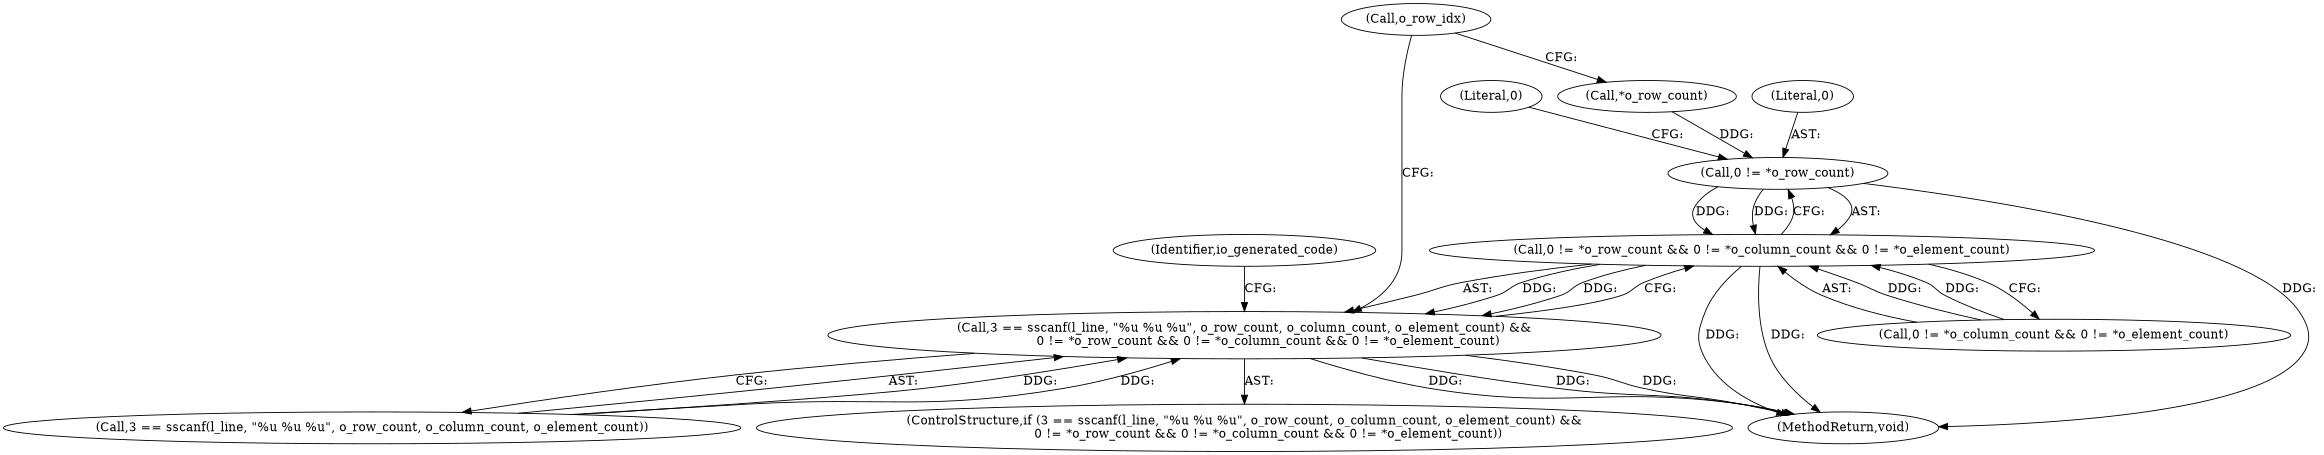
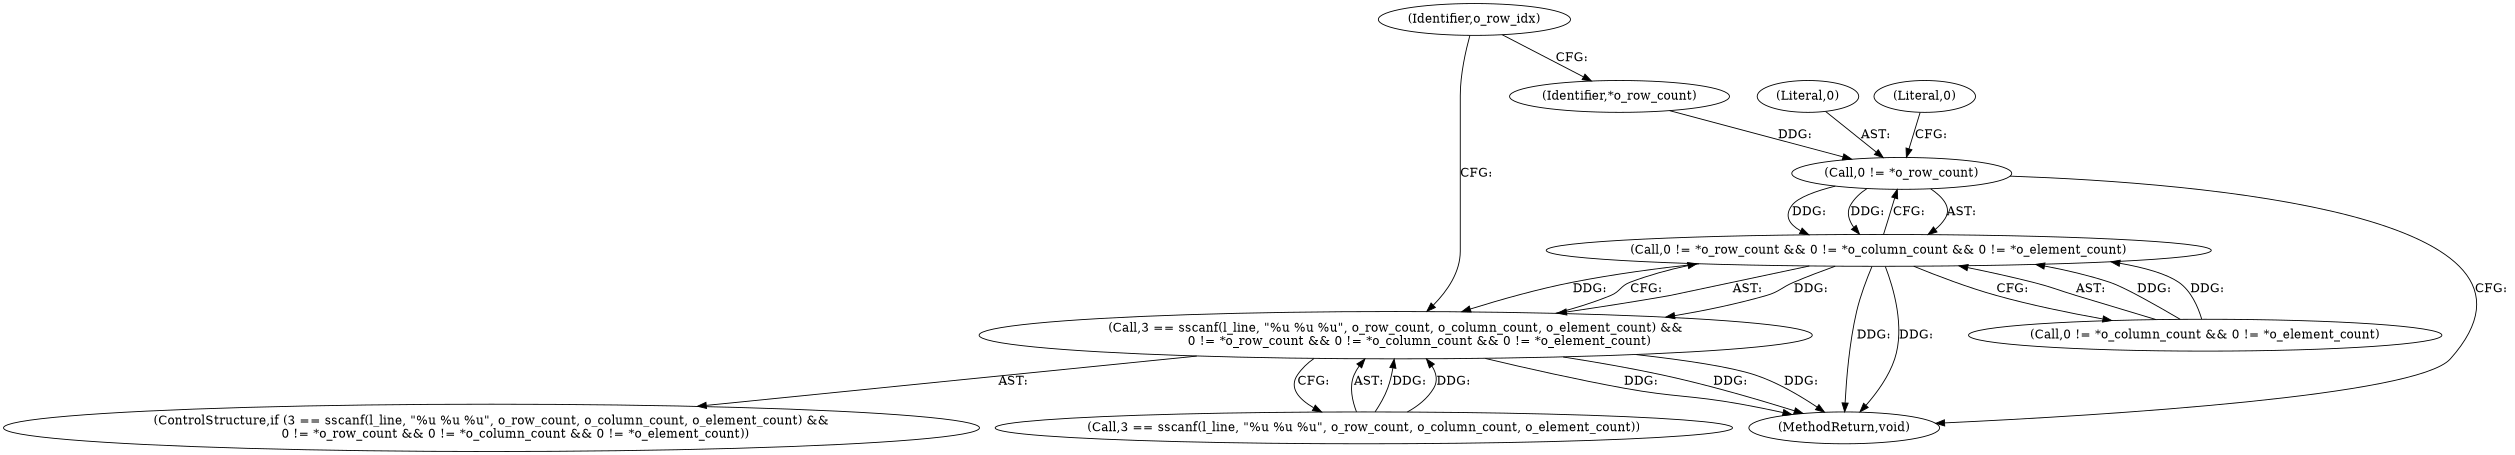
(1416, 19) -> (1474, 19)
(1647, 96) -> (1619, 96)
(1244, 250) -> none
(2301, 289) -> (2493, 289)
